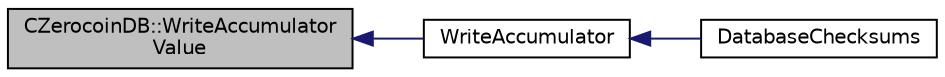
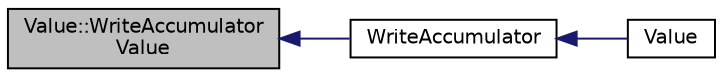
(180, 39) -> (144, 39)
(819, 39) -> (671, 39)
